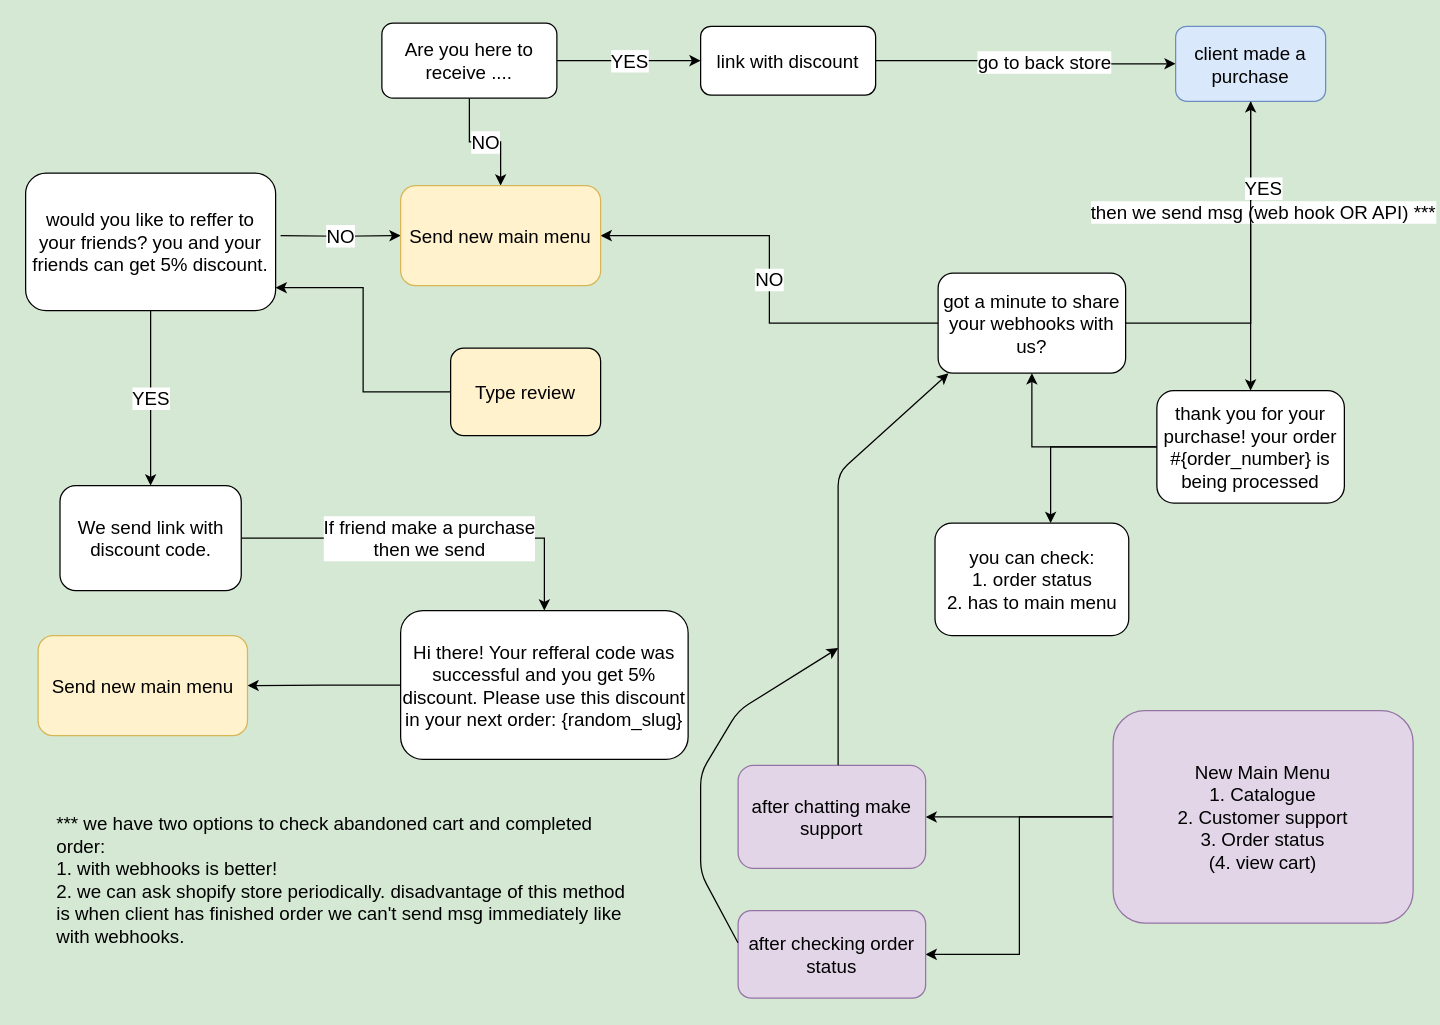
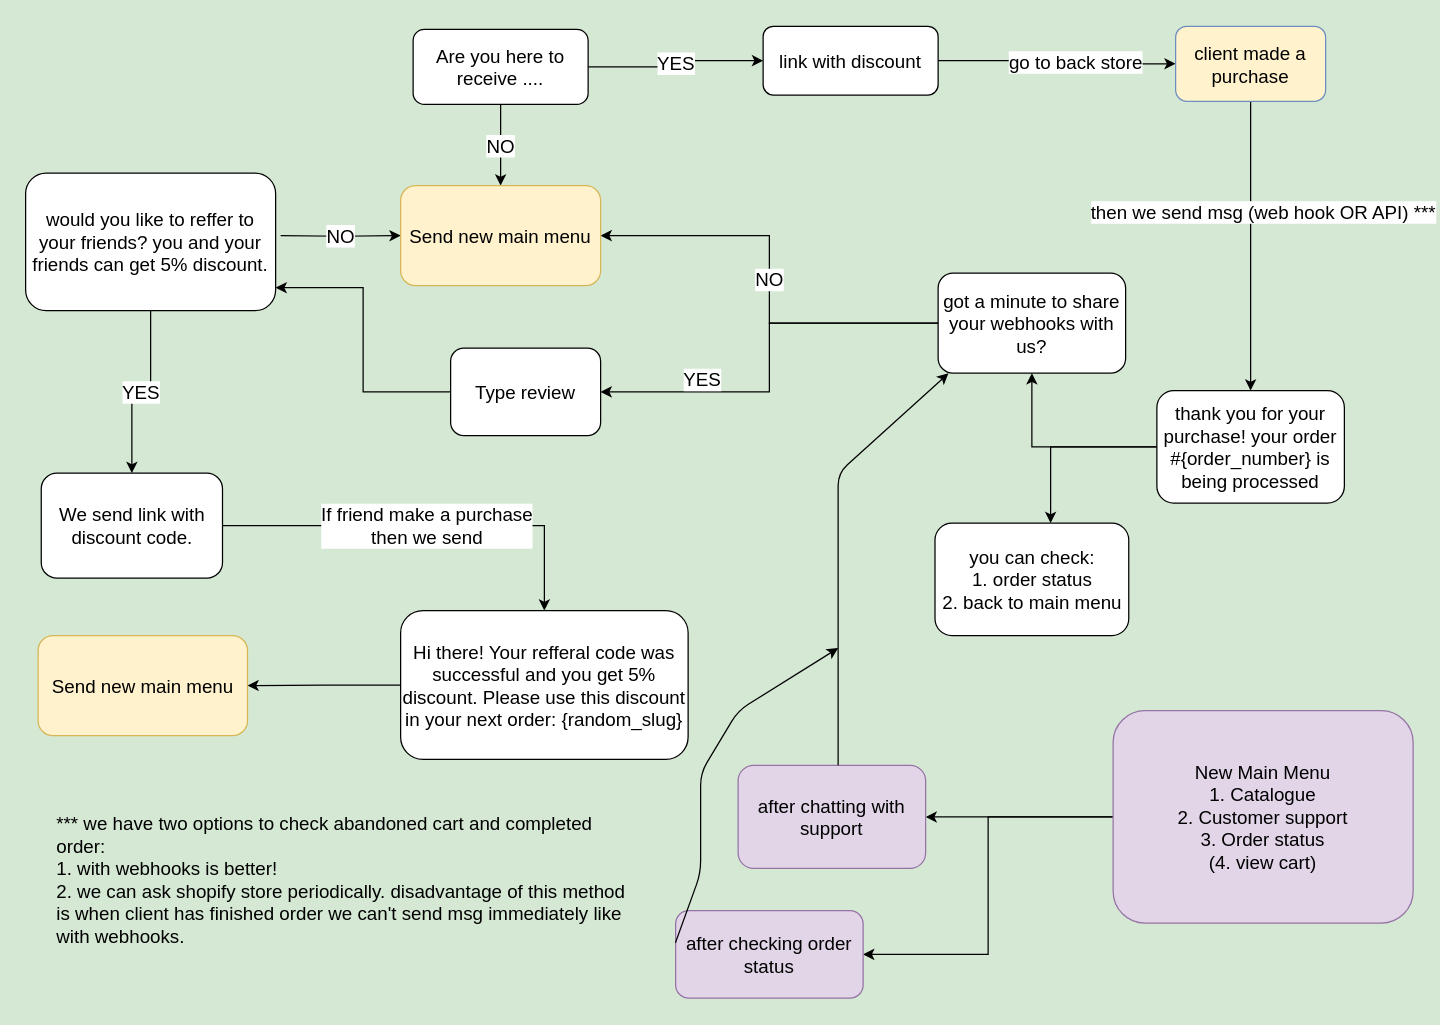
(469, 61) -> (501, 67)
(788, 61) -> (851, 61)
(1251, 64) -> (1251, 64)
(1187, 323) -> (722, 392)
(526, 392) -> (526, 392)
(151, 538) -> (132, 526)
(1033, 579) -> (1033, 579)
(832, 817) -> (832, 817)
(832, 954) -> (769, 954)
